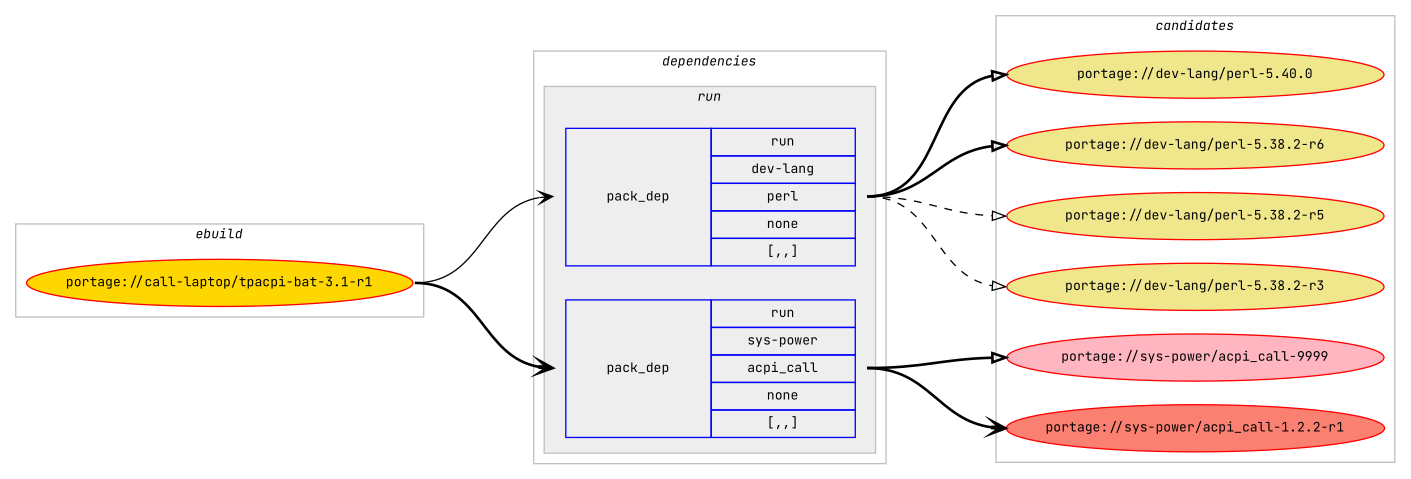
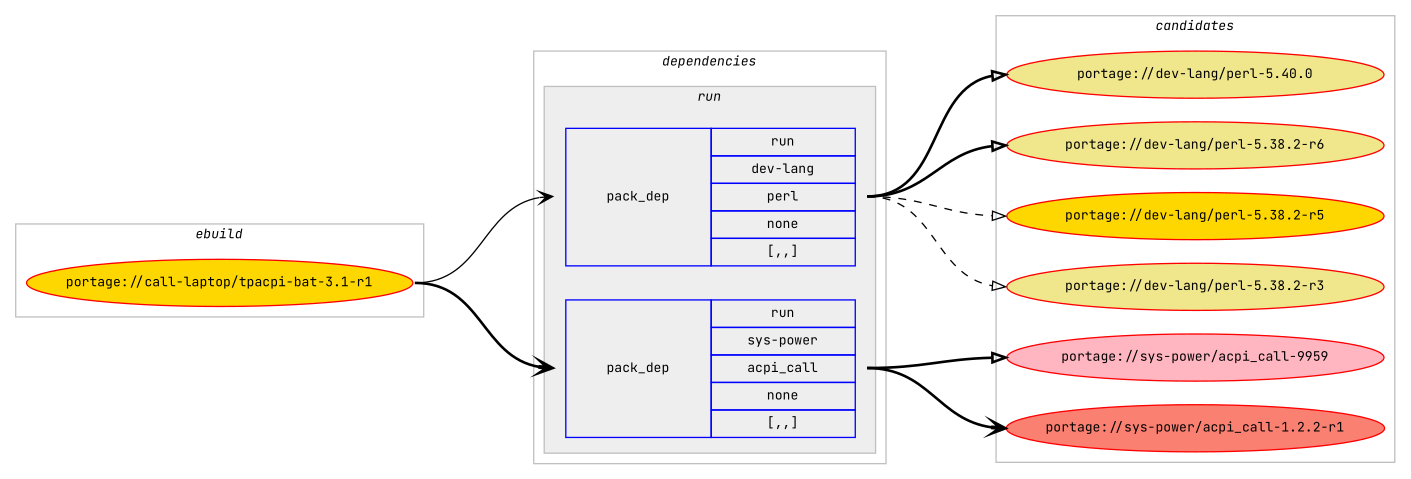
(1195, 216) -> (1195, 216)
(1195, 358) -> (1195, 358)
